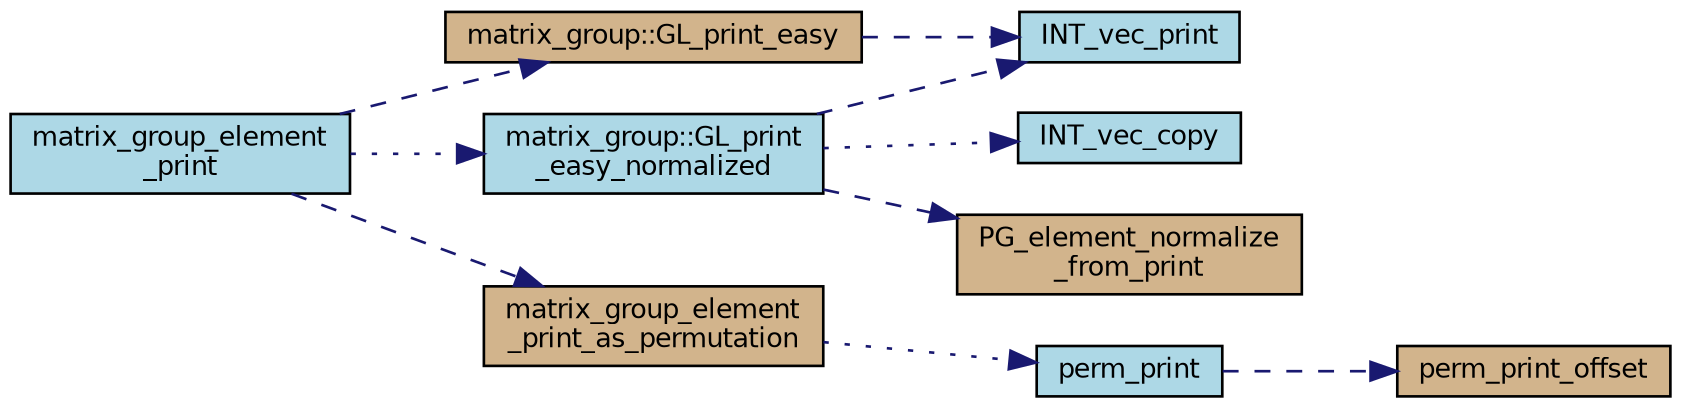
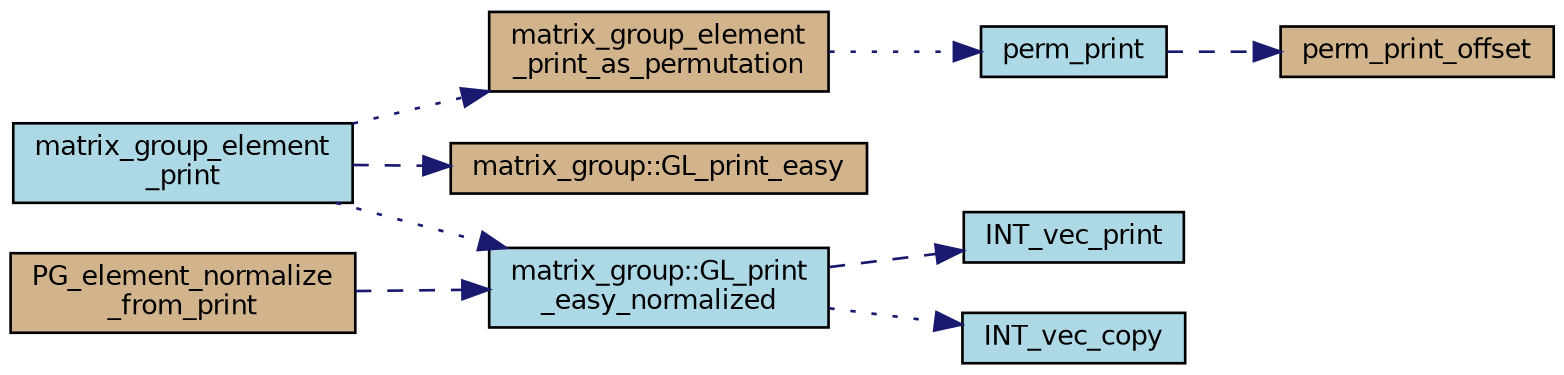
(927, 37) -> none
(877, 201) -> (409, 290)
(404, 235) -> (408, 111)
